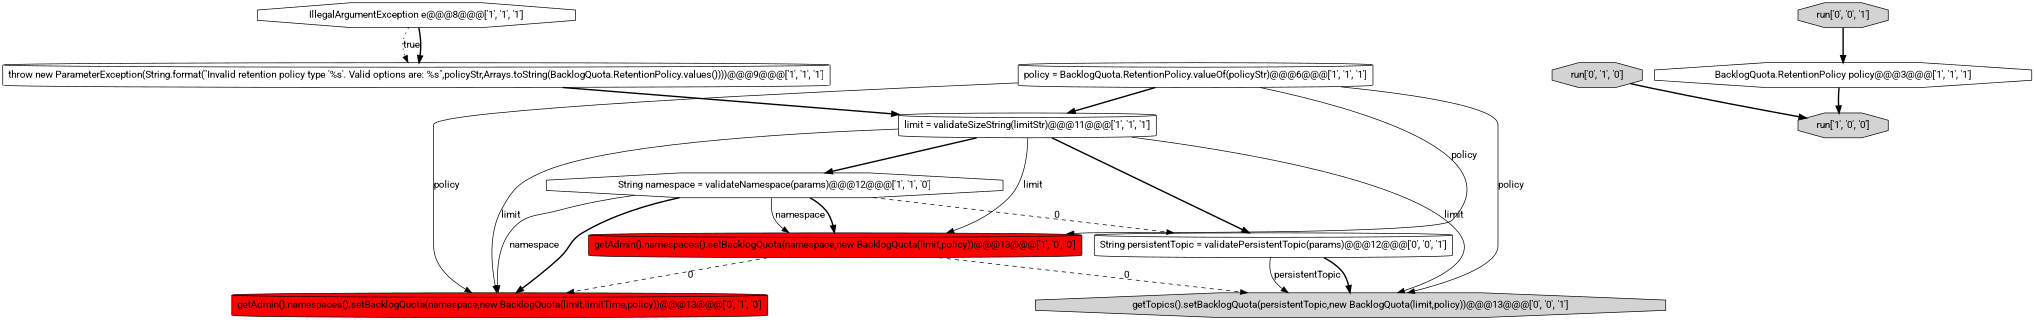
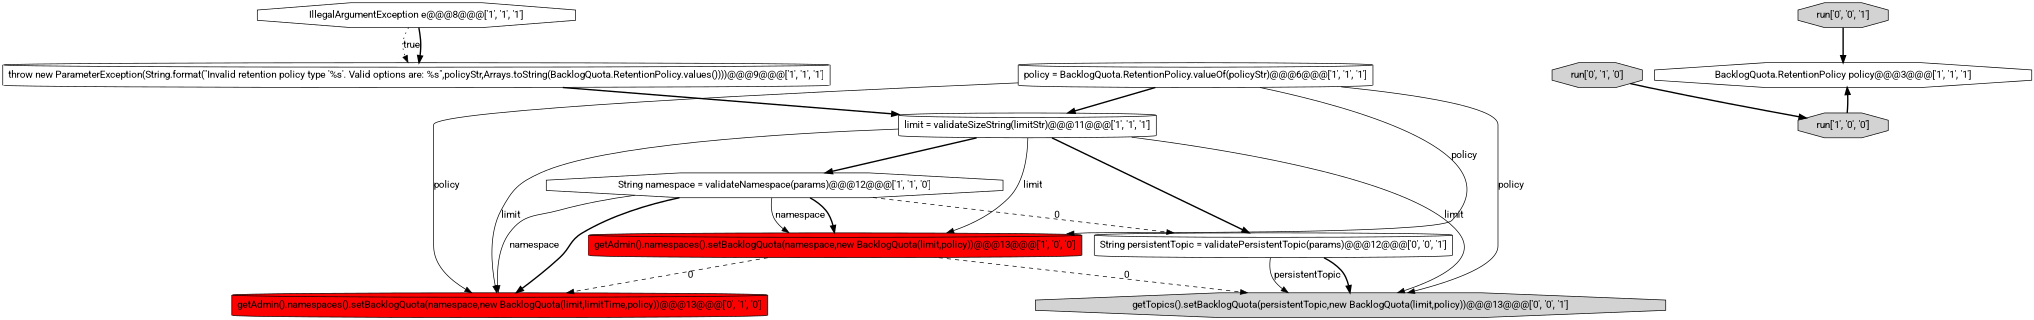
(1839, 97) -> (1848, 104)
